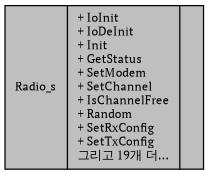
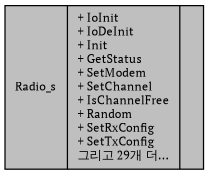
(124, 155) -> (124, 155)
